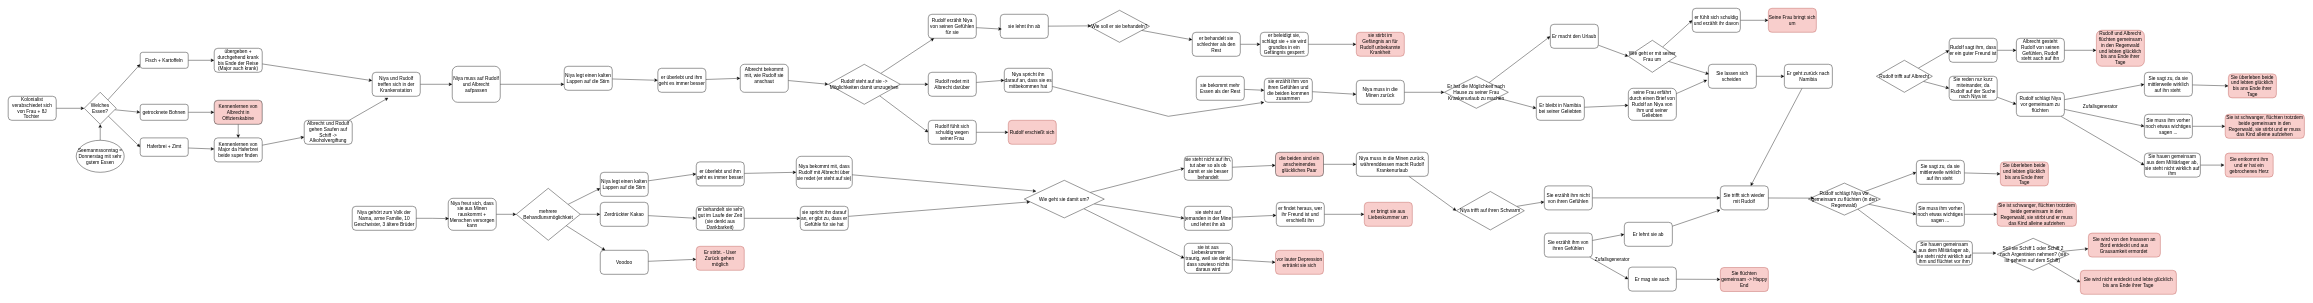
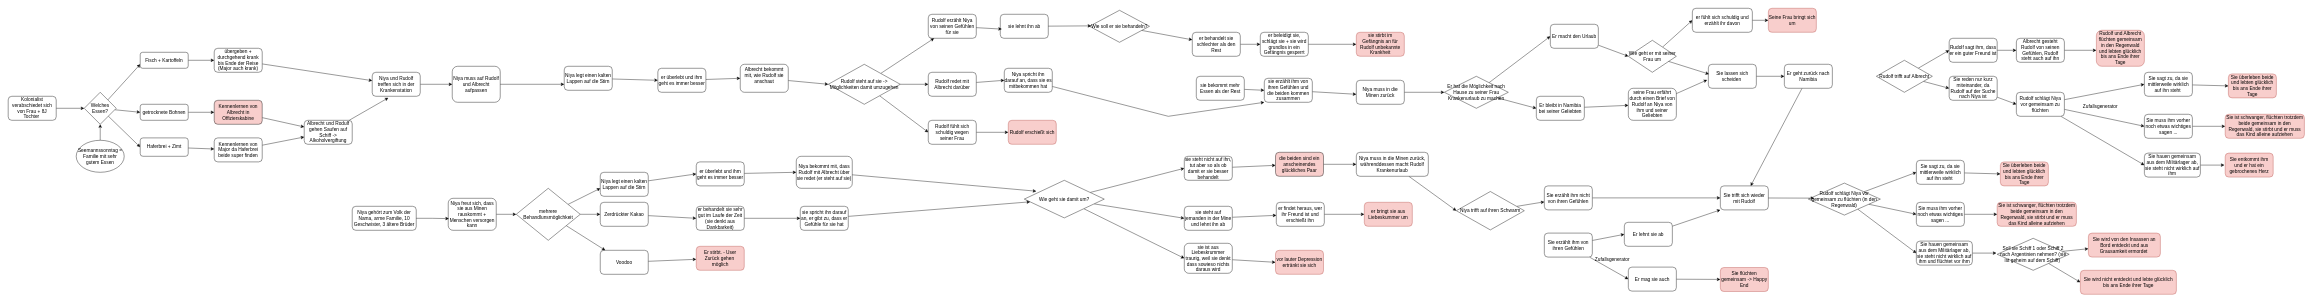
(1716, 20) -> (1722, 20)
(238, 134) -> (300, 126)
(100, 156) -> (100, 156)
